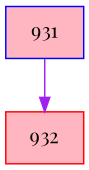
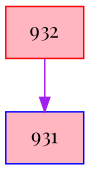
(45, 78) -> (45, 78)
